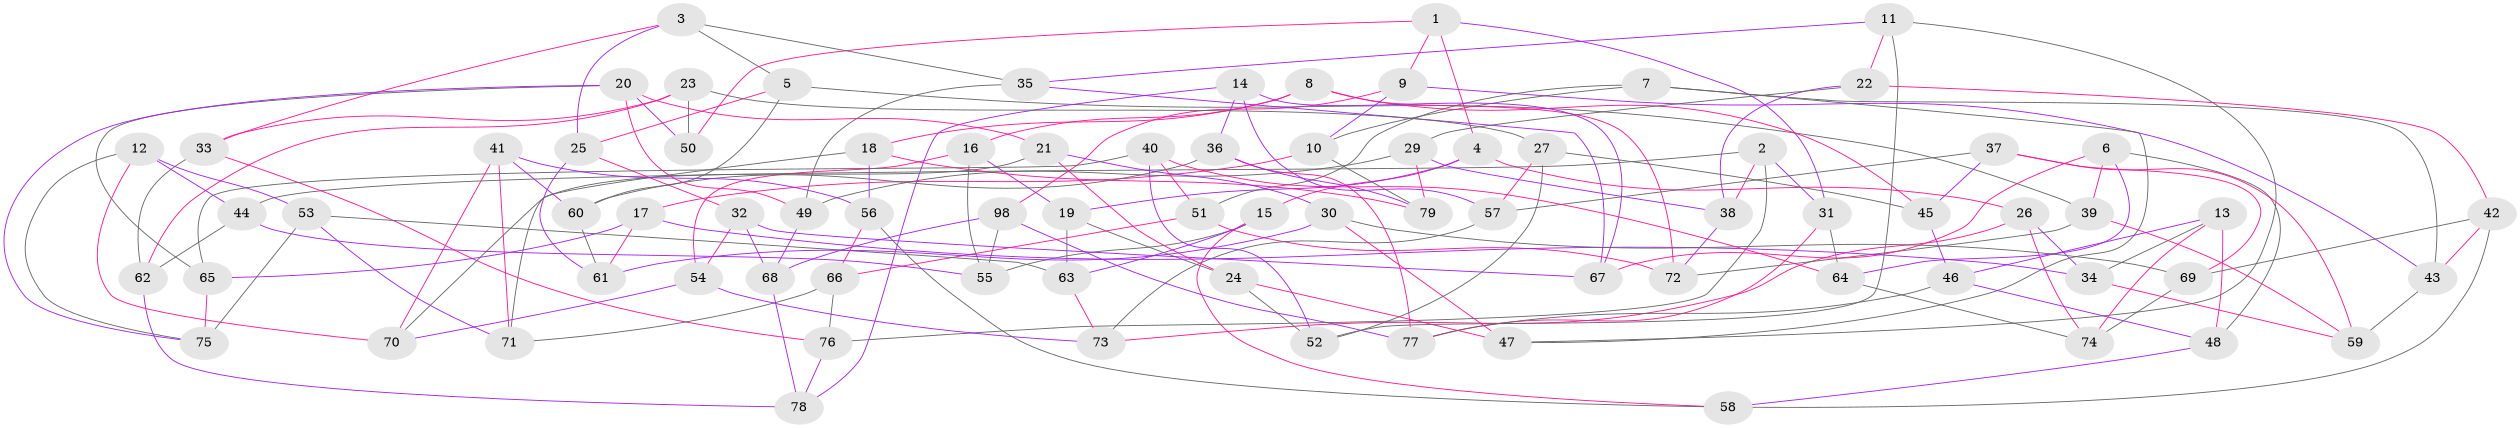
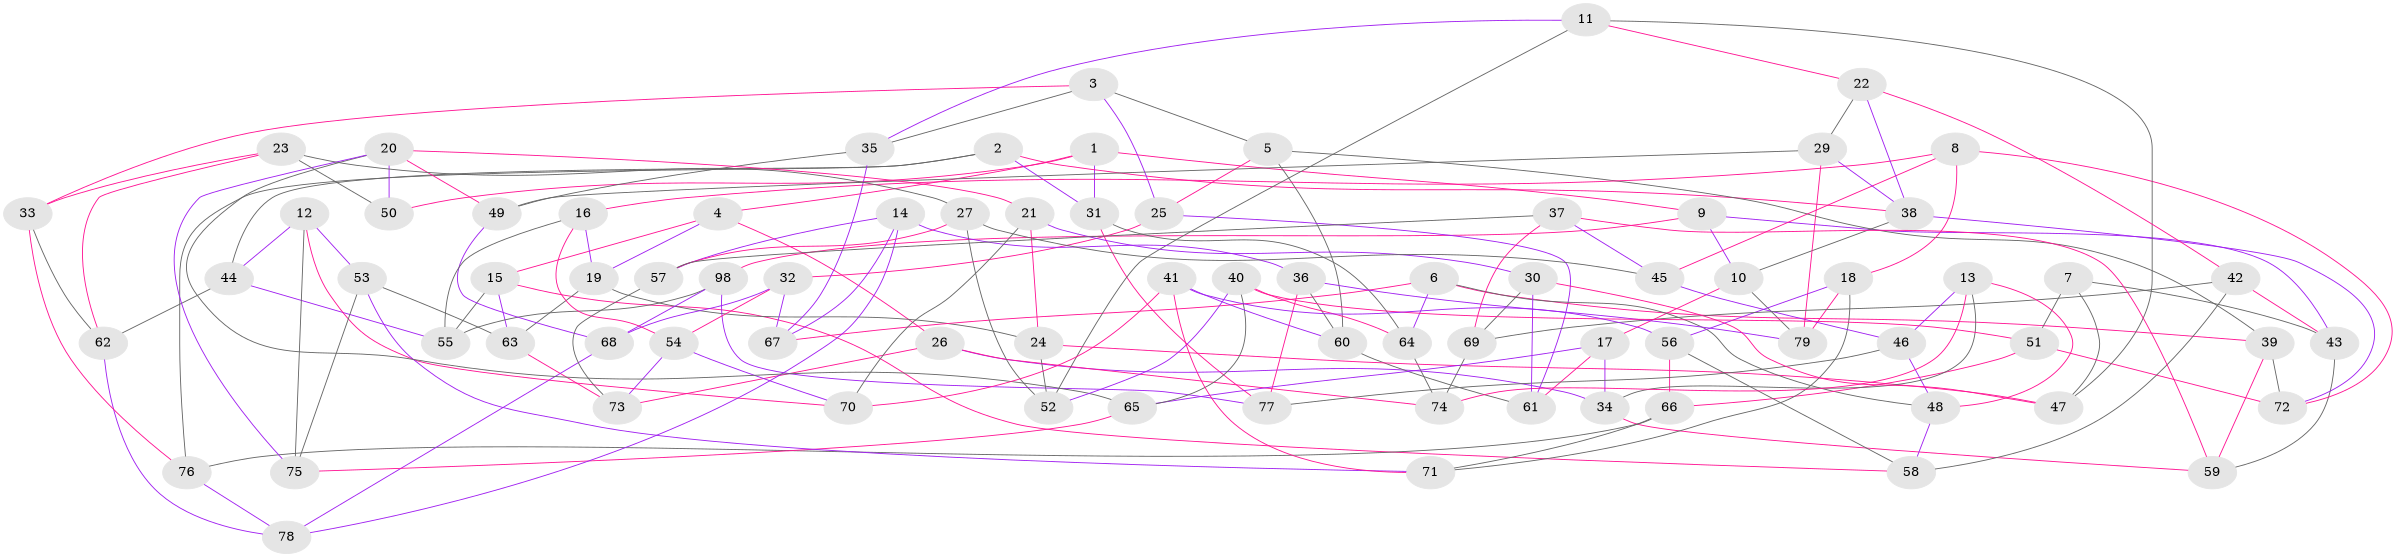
(1477, 106) -> (1824, 246)
